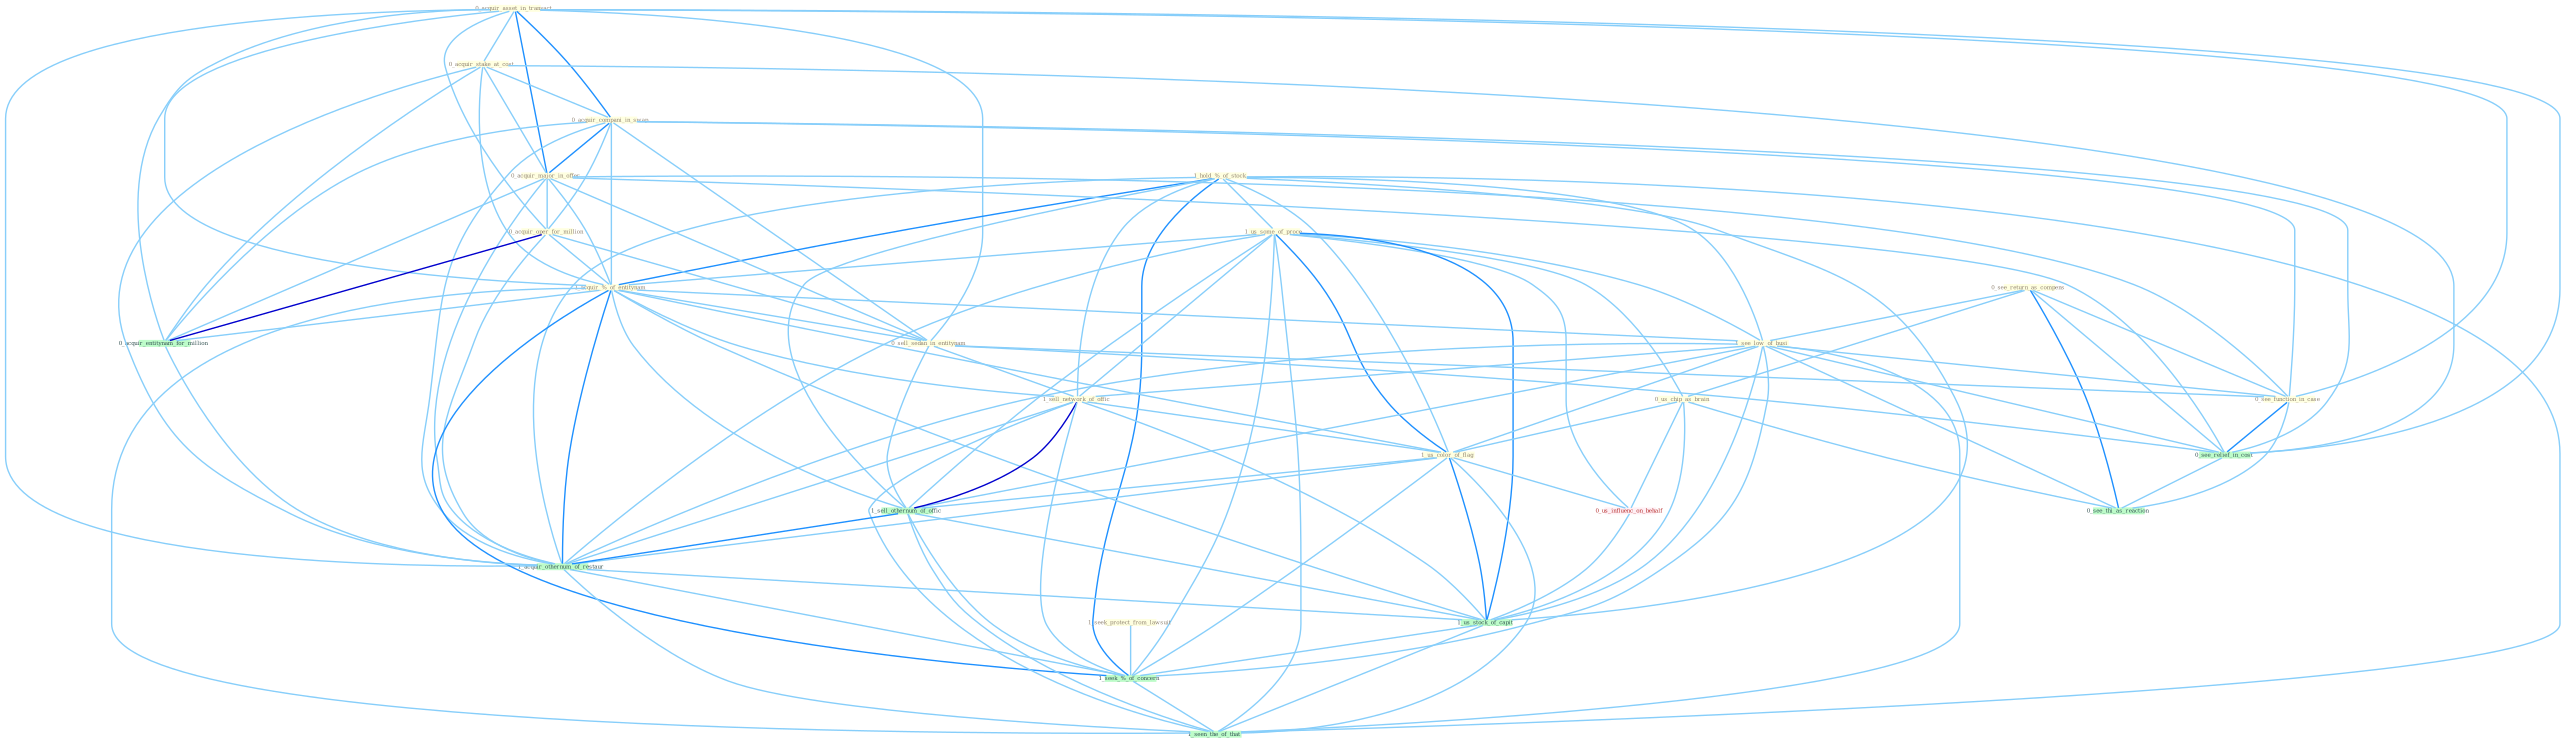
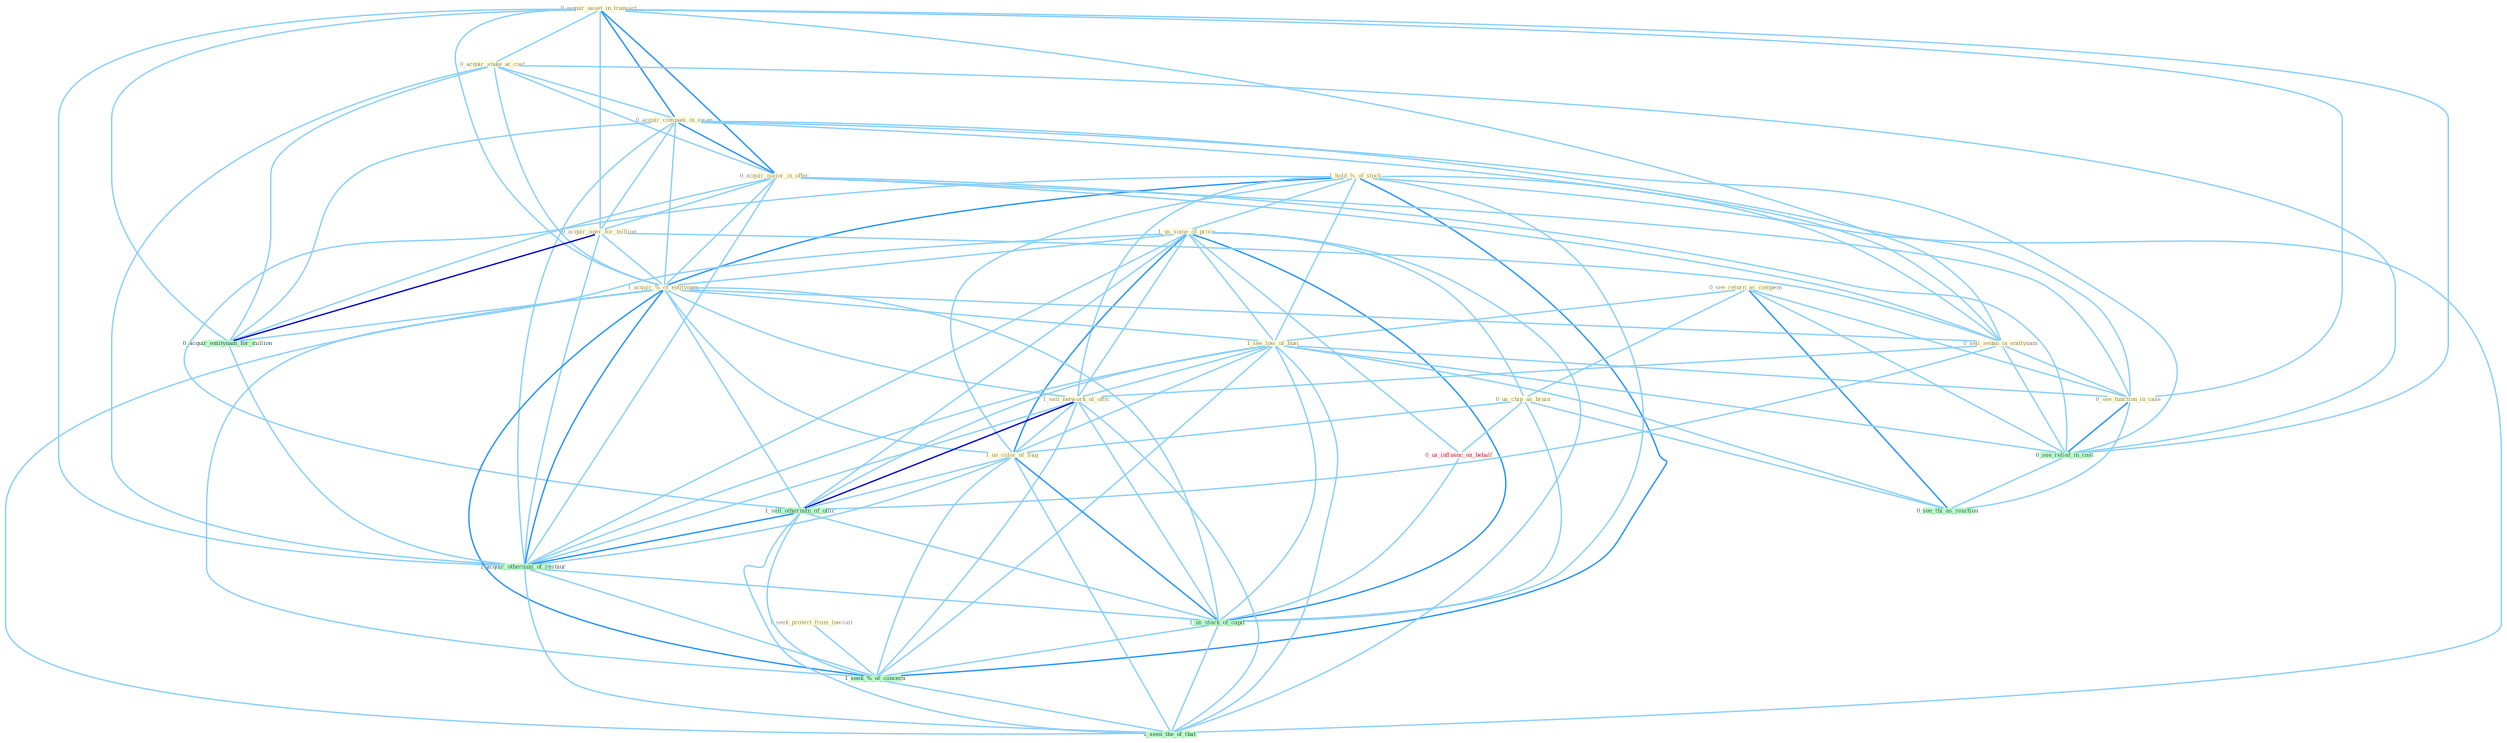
(733, 219) -> (1707, 203)
(1540, 483) -> none
